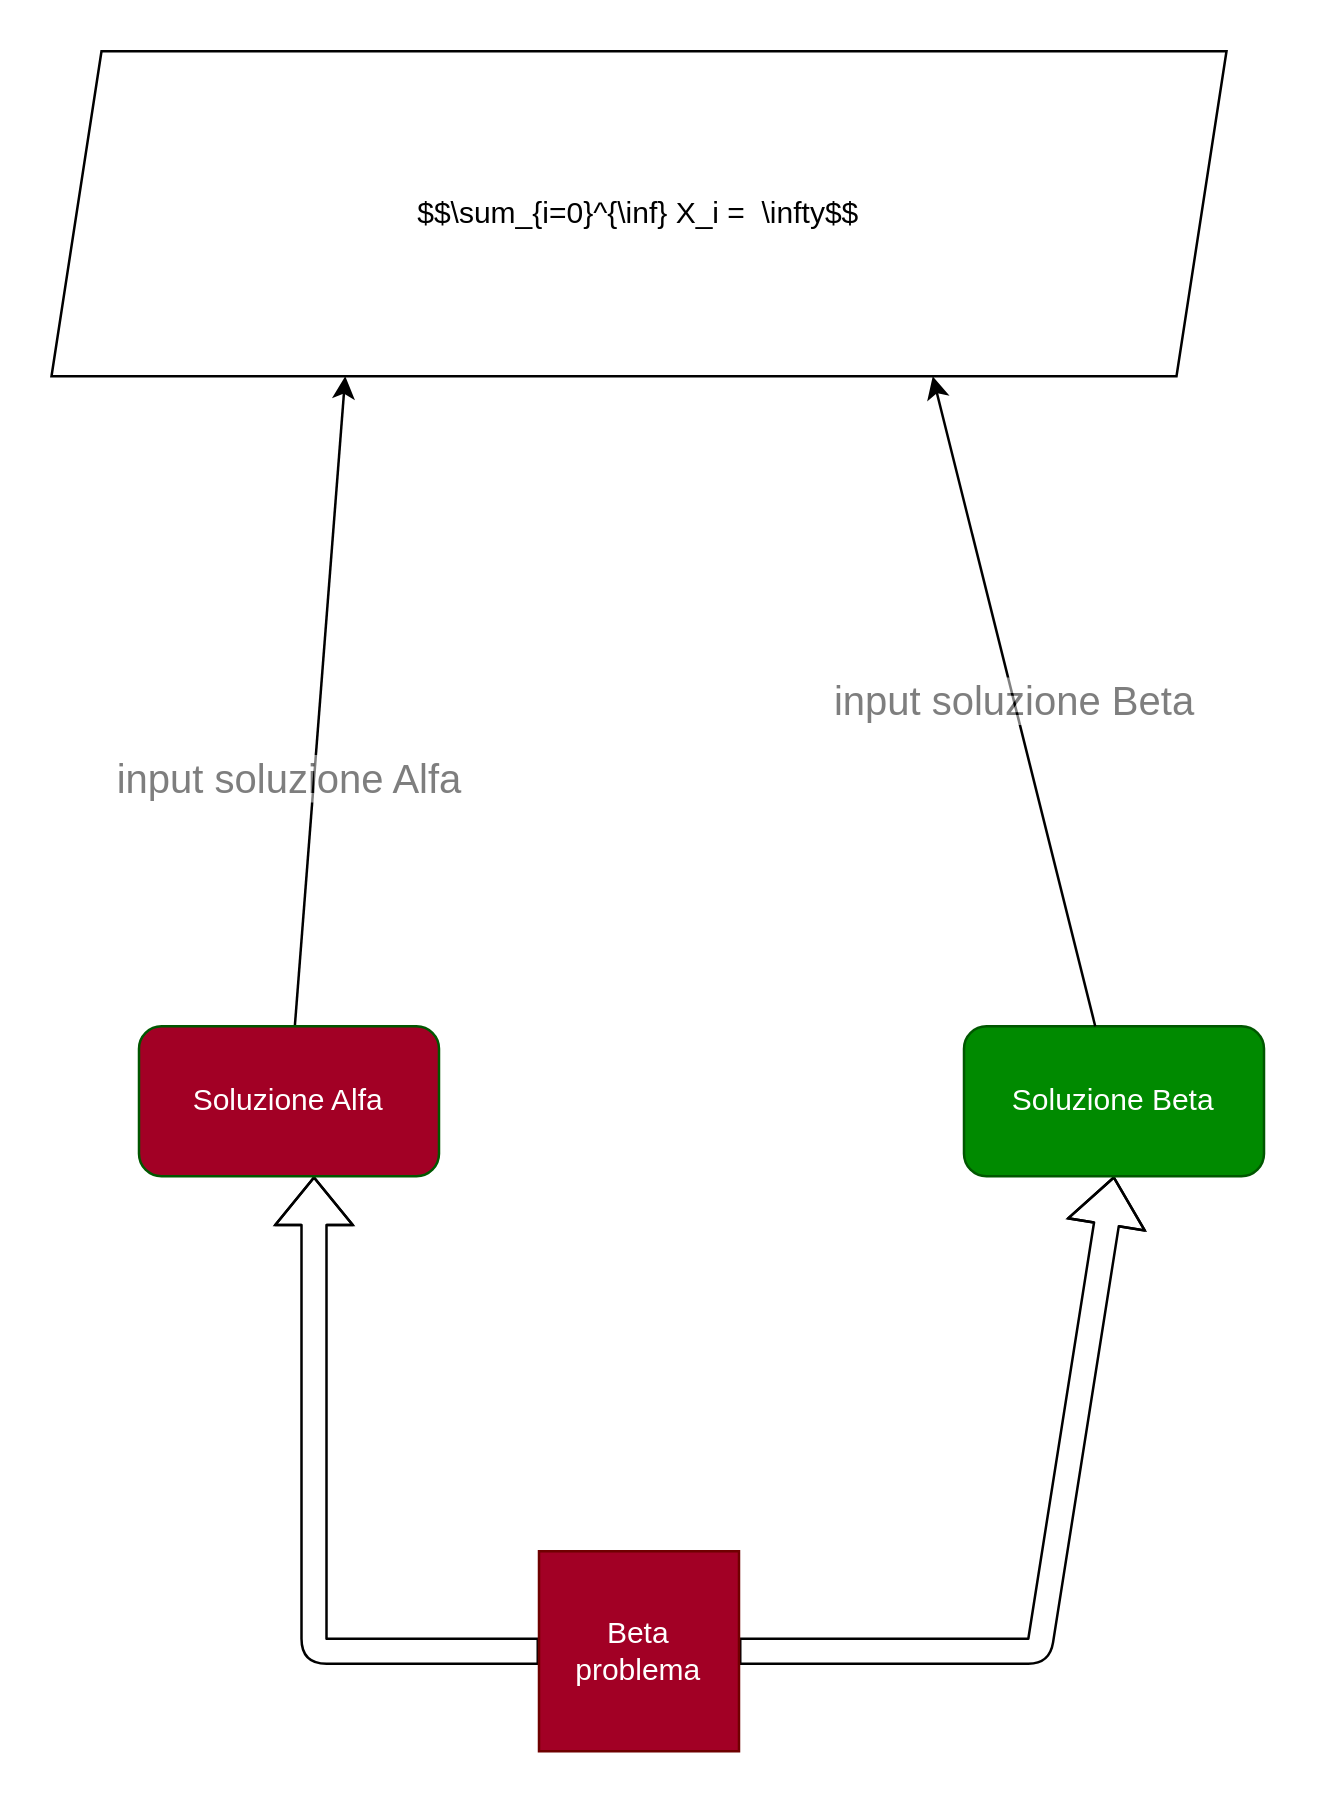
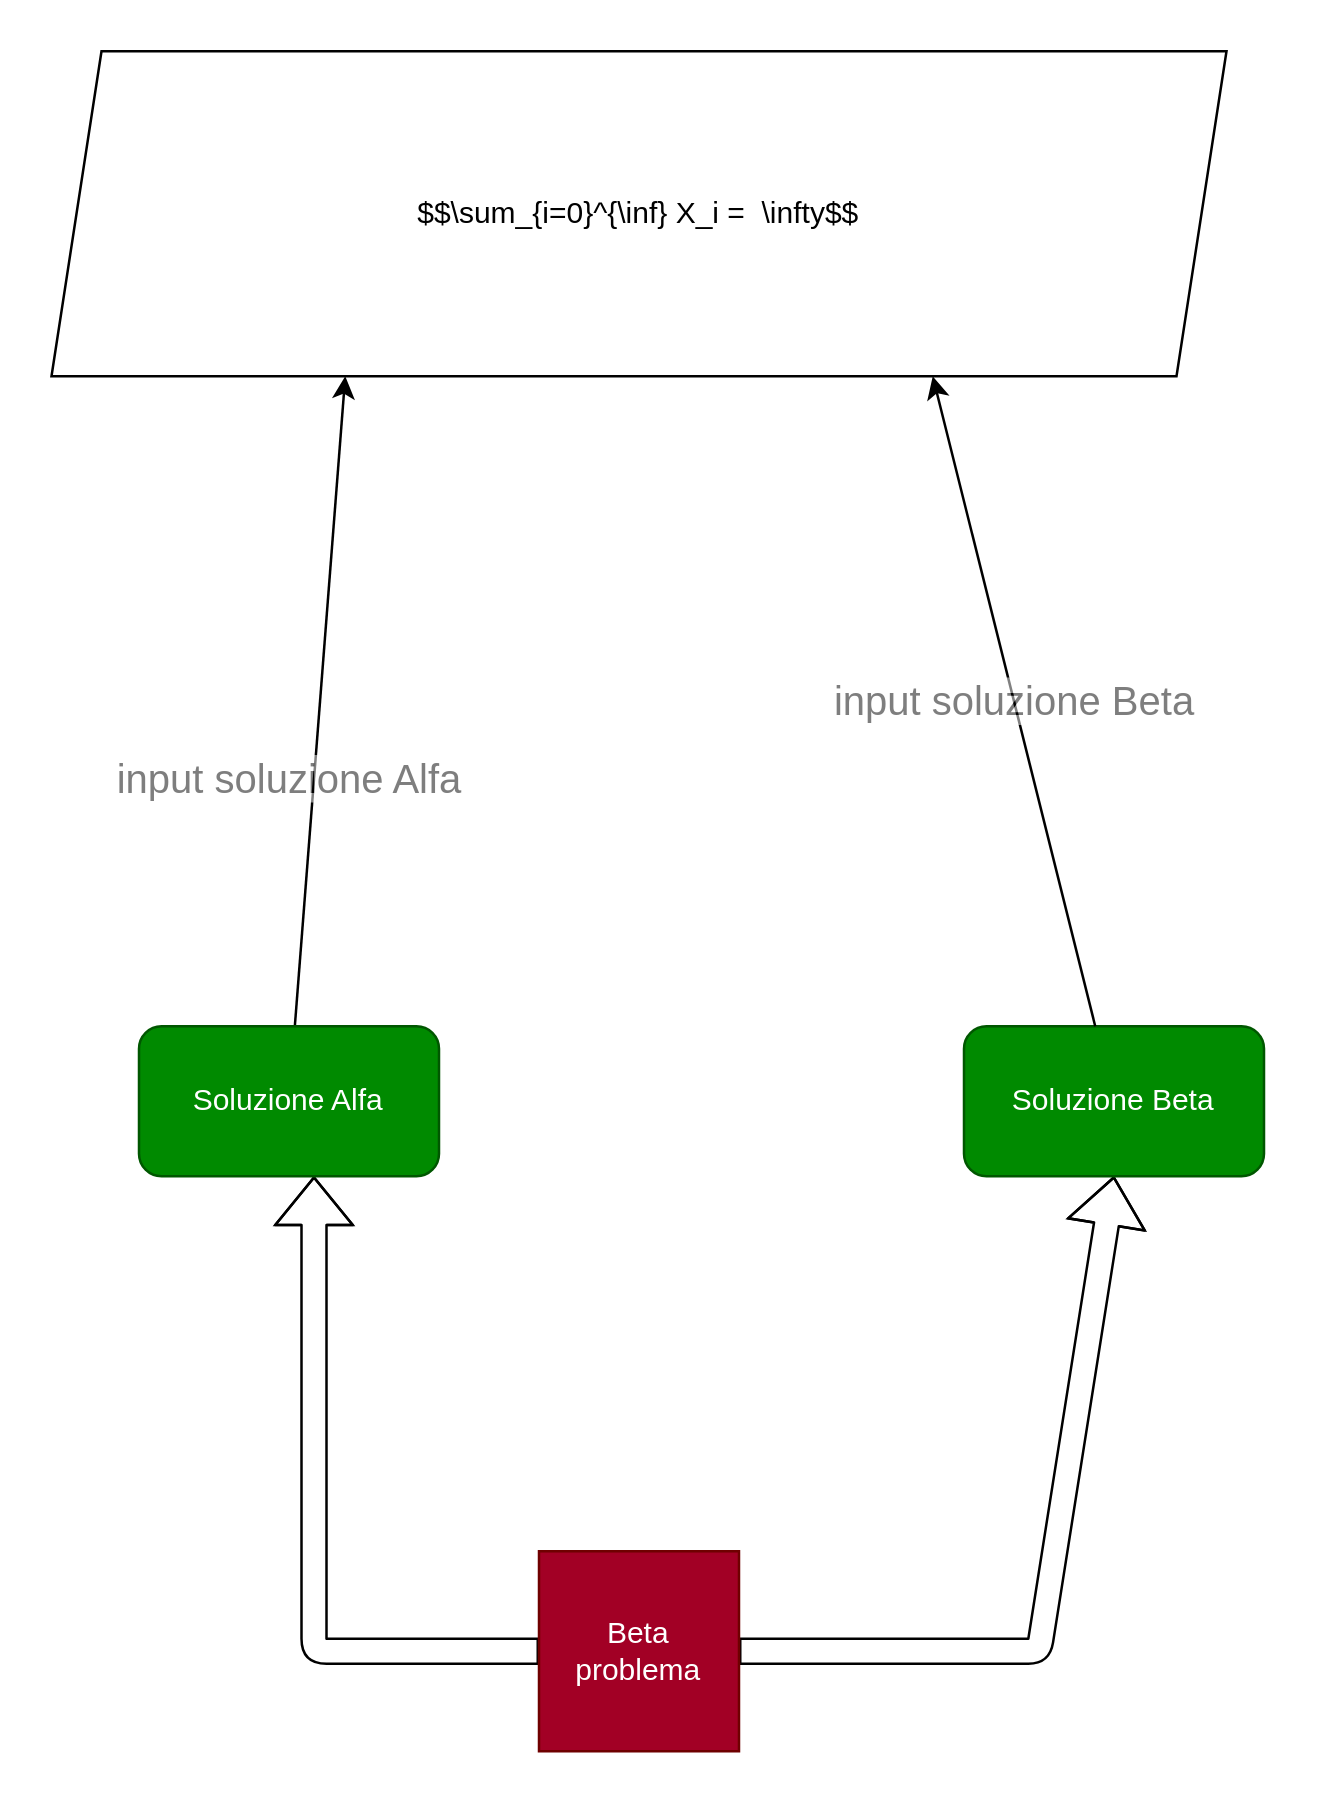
(289, 1101) -> (289, 1101)
